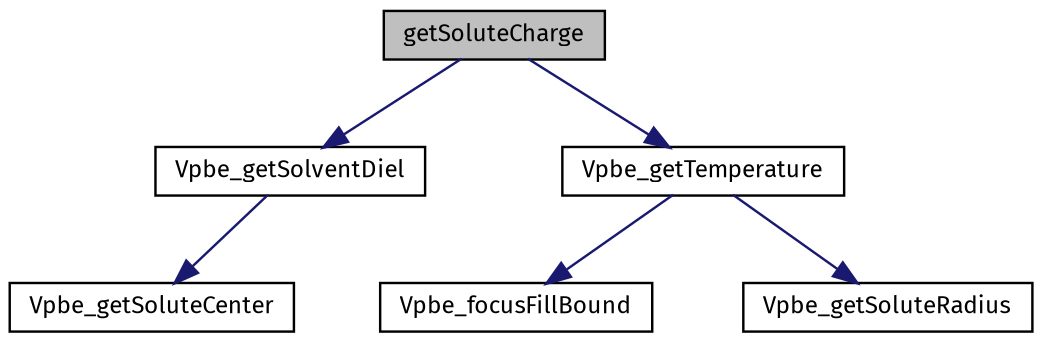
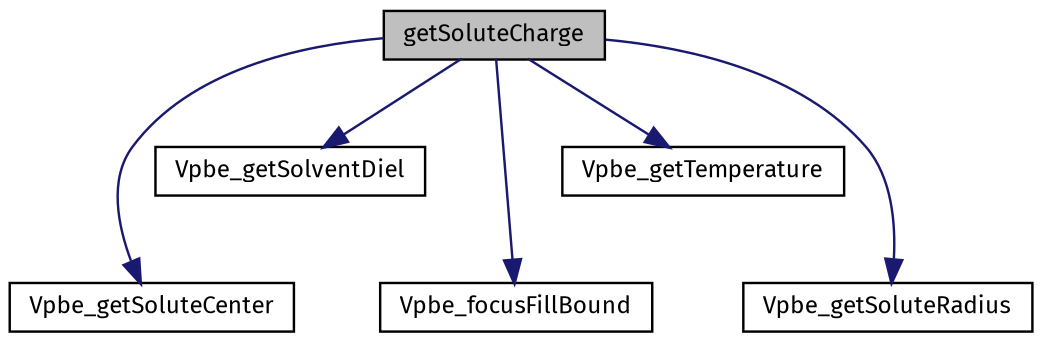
(230, 230) -> (193, 93)
(620, 232) -> (504, 159)
(785, 232) -> (800, 94)
